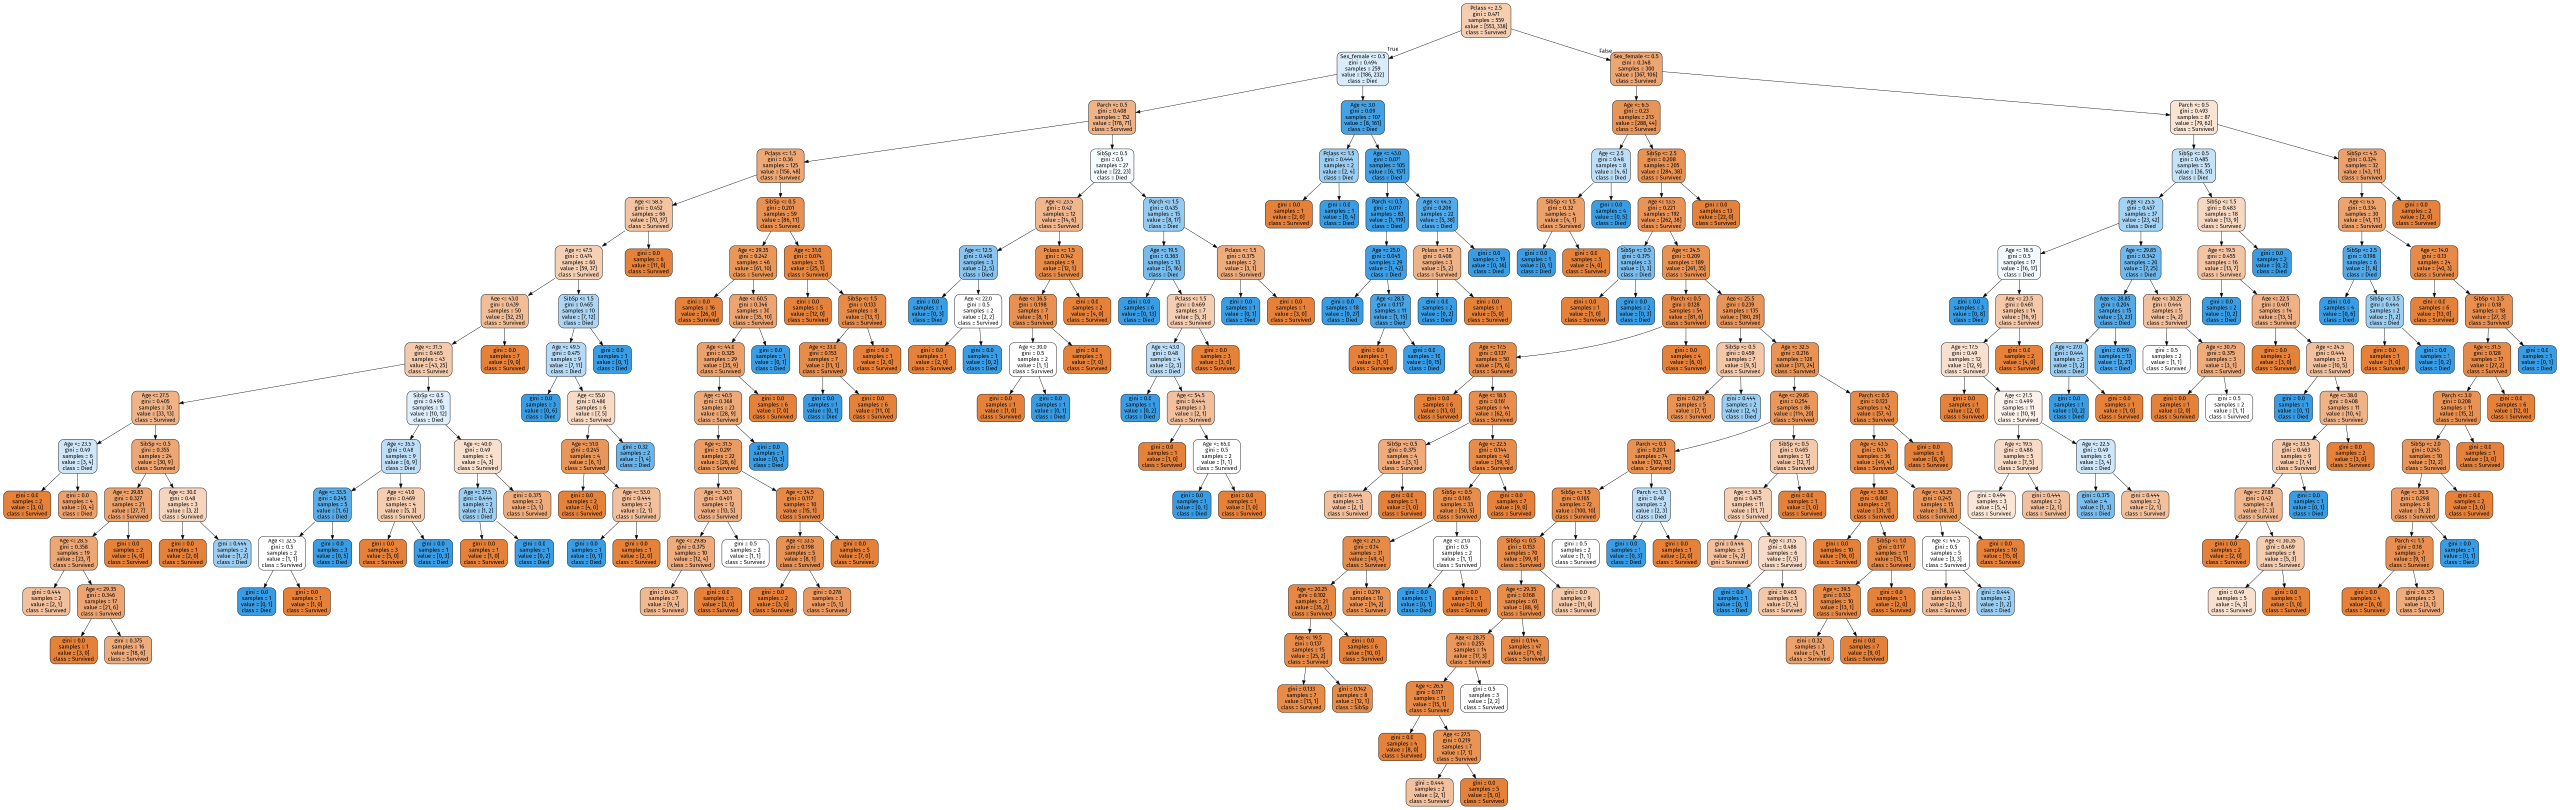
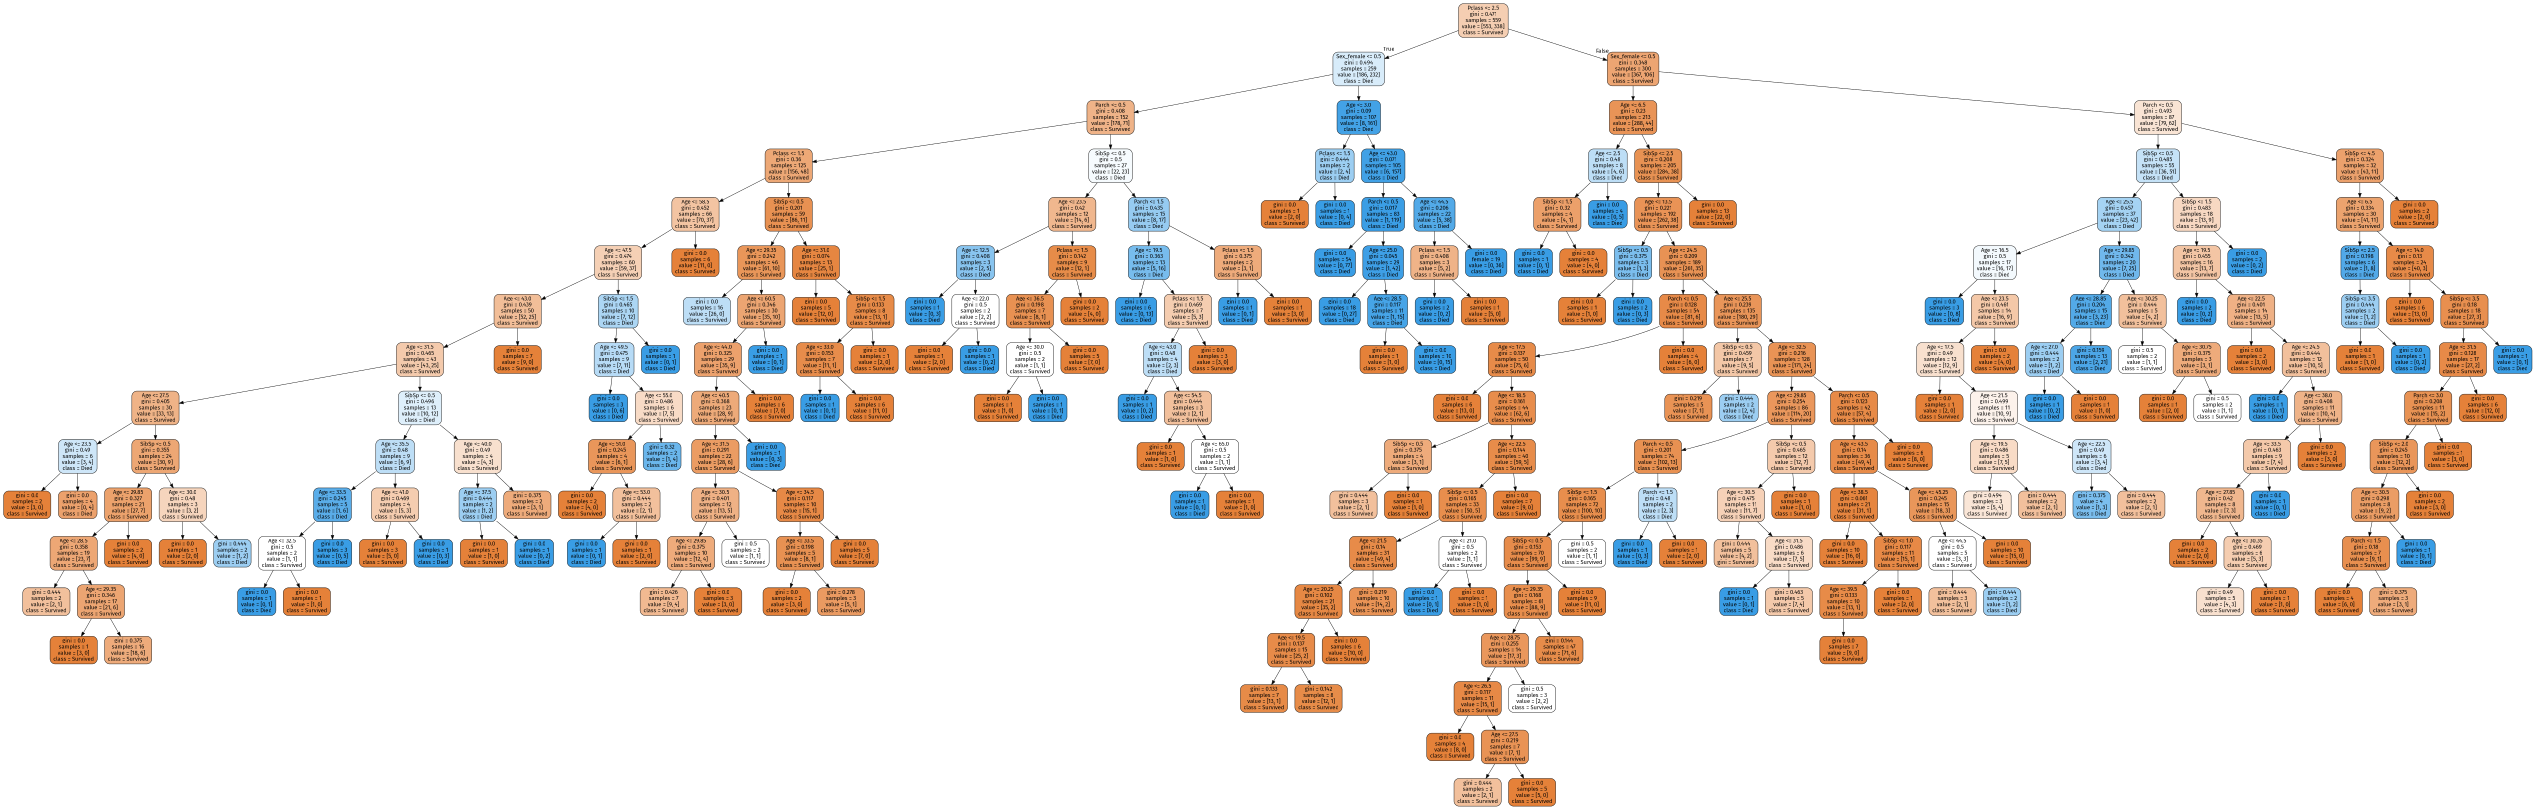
none -> (1335, 263)
(1489, 263) -> (1486, 263)
(1586, 263) -> (1583, 263)
(699, 311) -> (707, 311)
(2339, 311) -> none
(1576, 602) -> (1582, 602)
(1810, 650) -> none
(1352, 699) -> (1318, 699)
